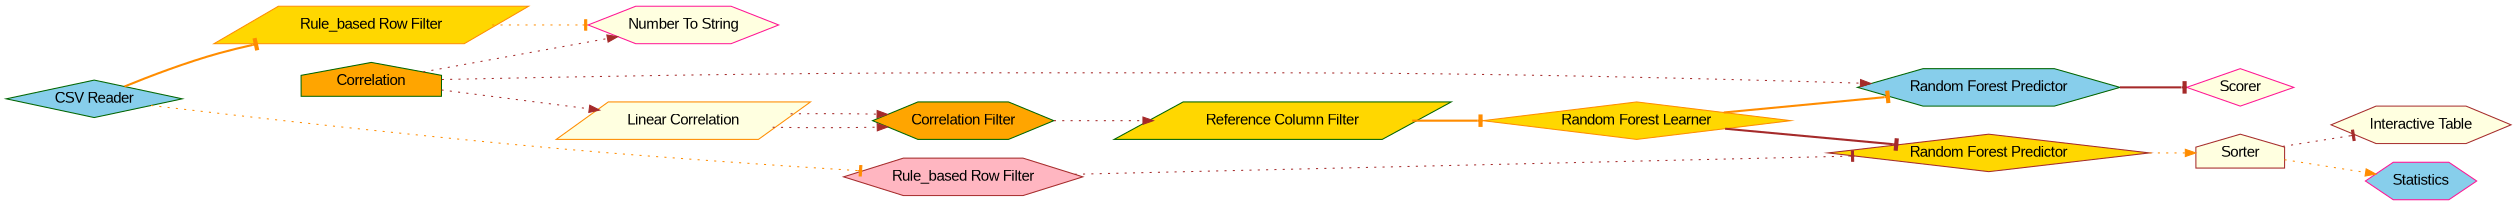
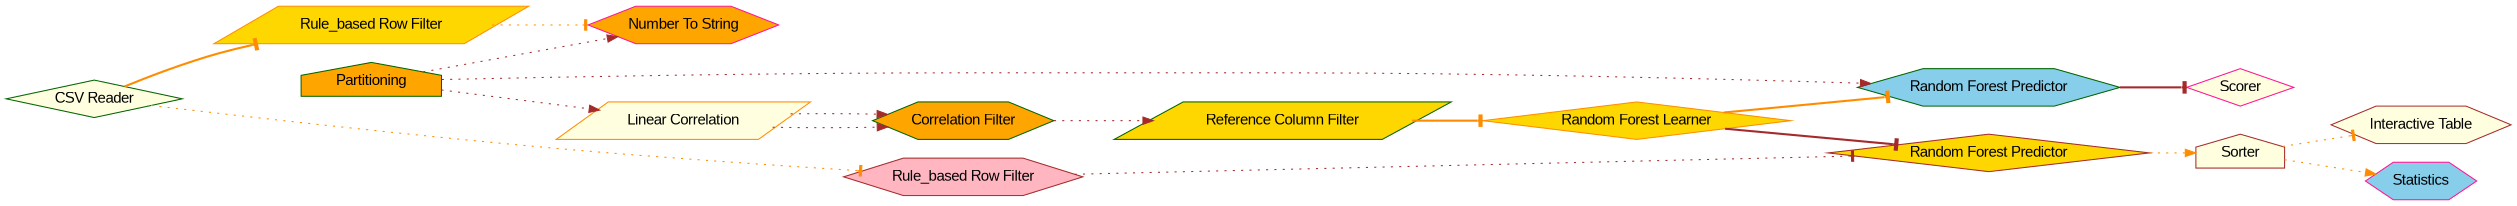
(683, 25) -> (683, 25)
(371, 81) -> (371, 81)
(94, 99) -> (94, 99)
(2316, 141) -> (2316, 141)
